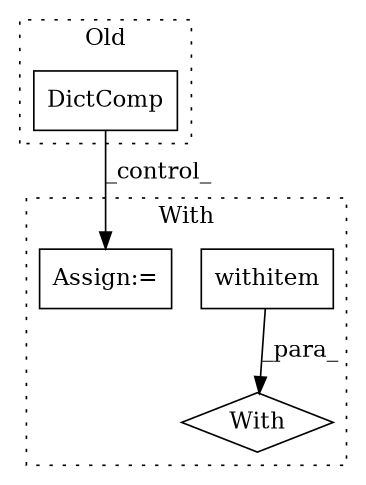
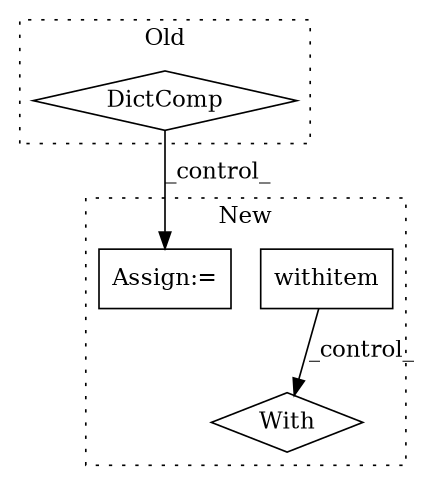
(106, 101) -> (165, 101)
(186, 217) -> (246, 217)
(300, 351) -> (361, 351)
